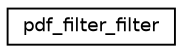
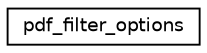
(91, 27) -> (104, 27)
